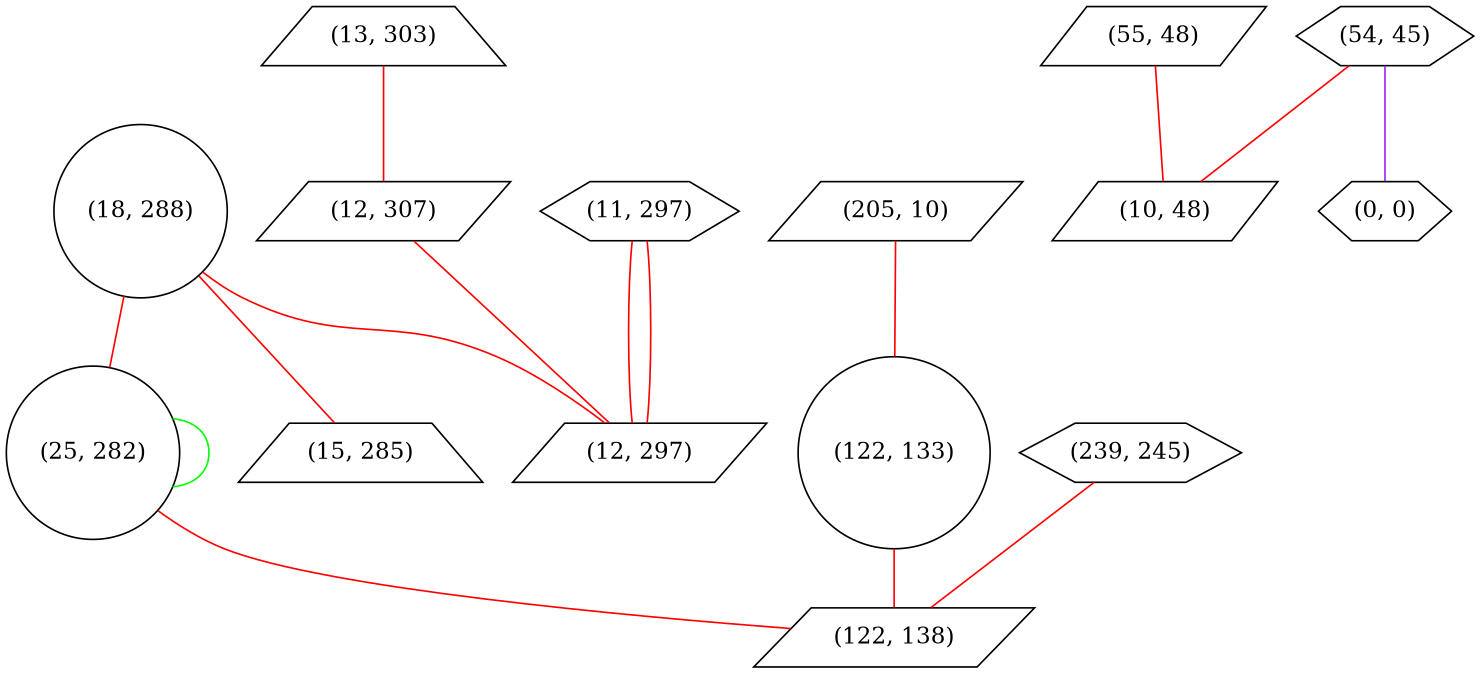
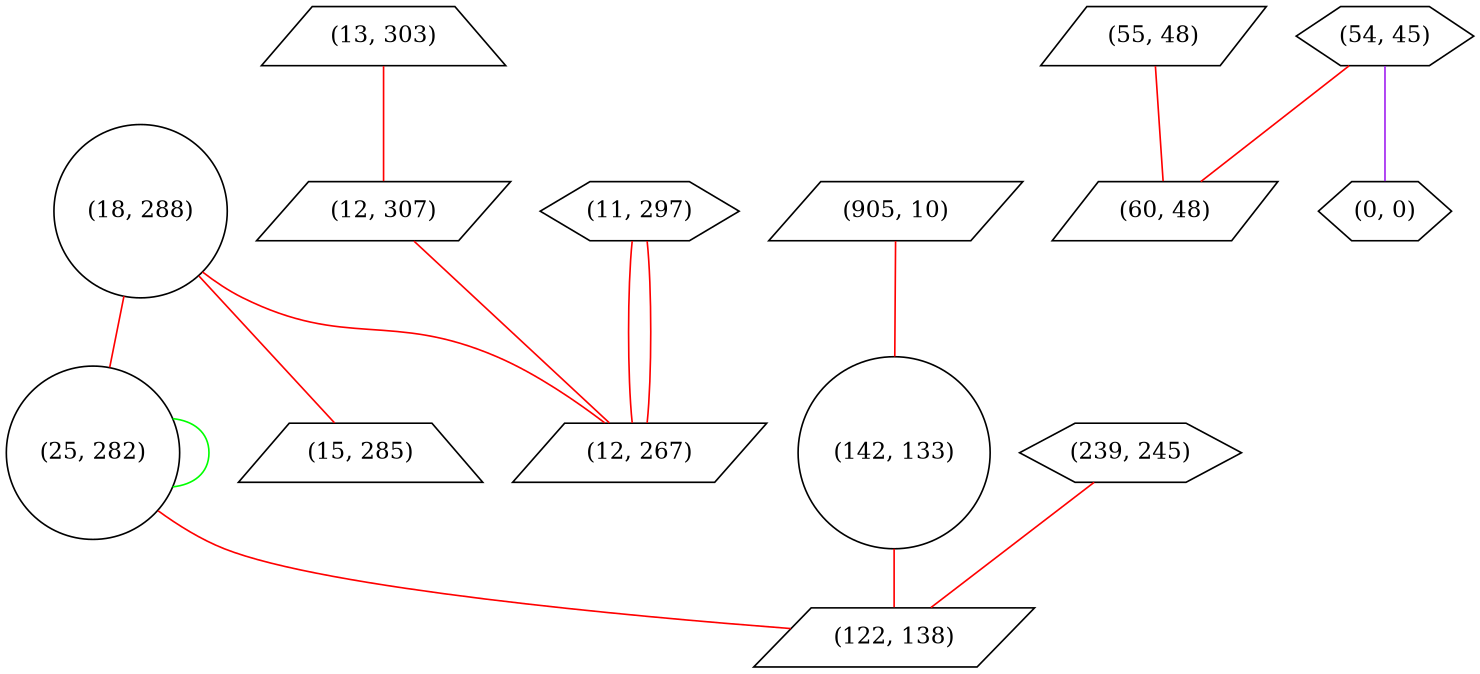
(896, 211) -> (896, 211)
(1165, 211) -> (1165, 211)
(640, 453) -> (640, 453)
(894, 453) -> (894, 453)
